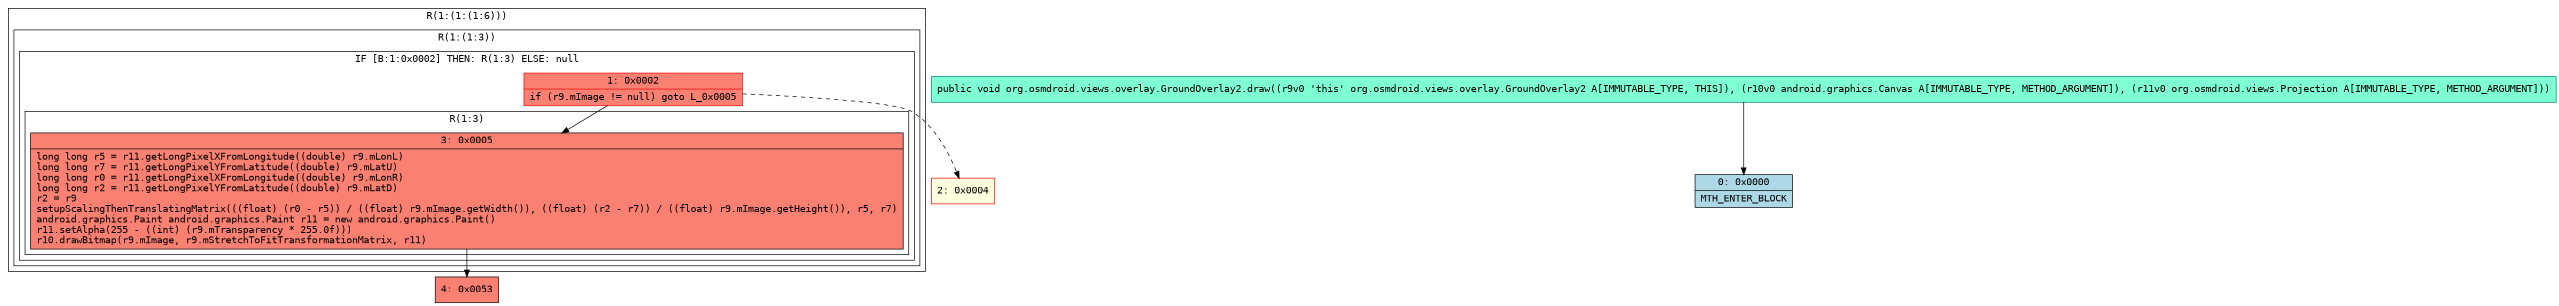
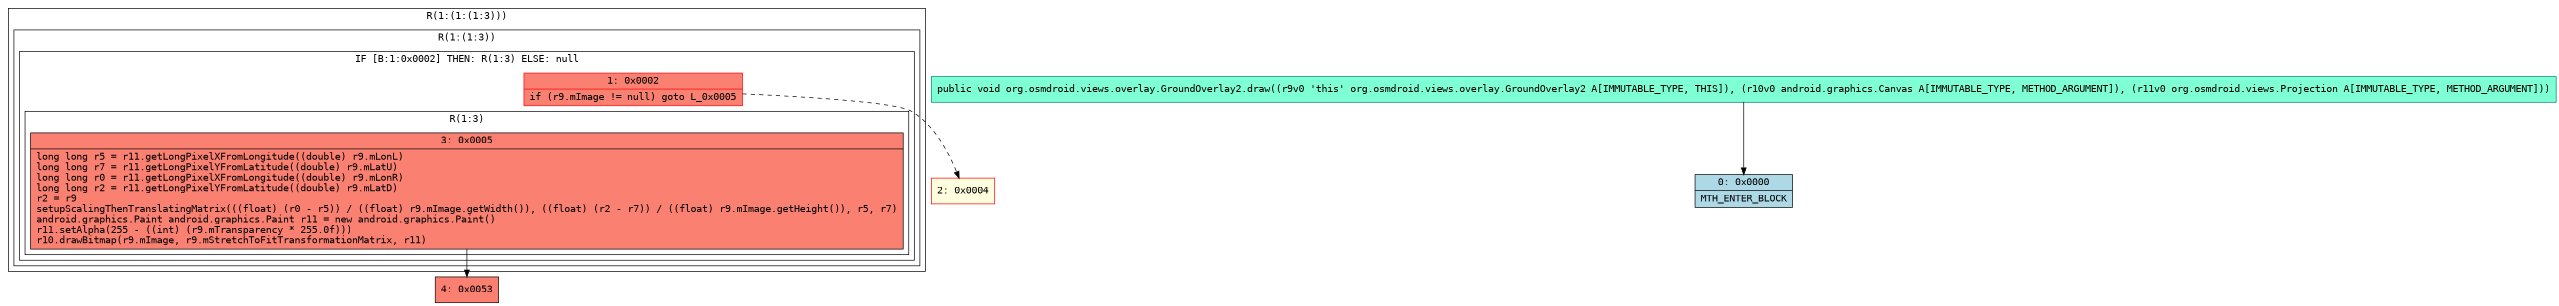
(467, 16) -> (467, 16)
(588, 117) -> none
